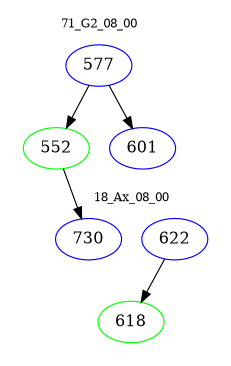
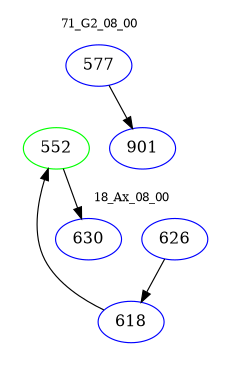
(80, 102) -> (39, 243)
(143, 148) -> (143, 148)
(89, 239) -> (89, 239)
(175, 239) -> (175, 239)
(131, 322) -> (131, 322)
